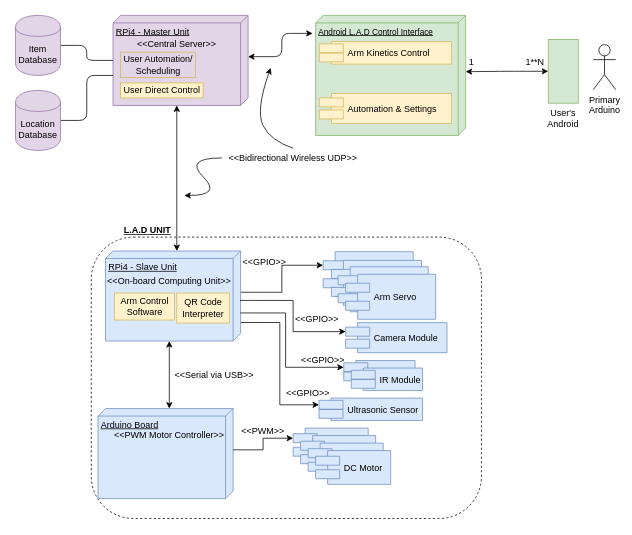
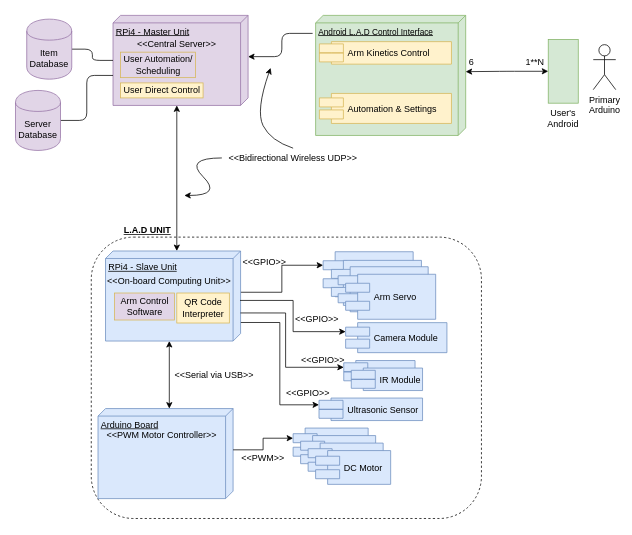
(306, 33) -> (308, 33)
(38, 45) -> (49, 49)
(471, 63) -> (471, 63)
(38, 129) -> (38, 129)
(144, 306) -> (144, 306)
(263, 432) -> (263, 458)
(169, 435) -> (162, 435)
